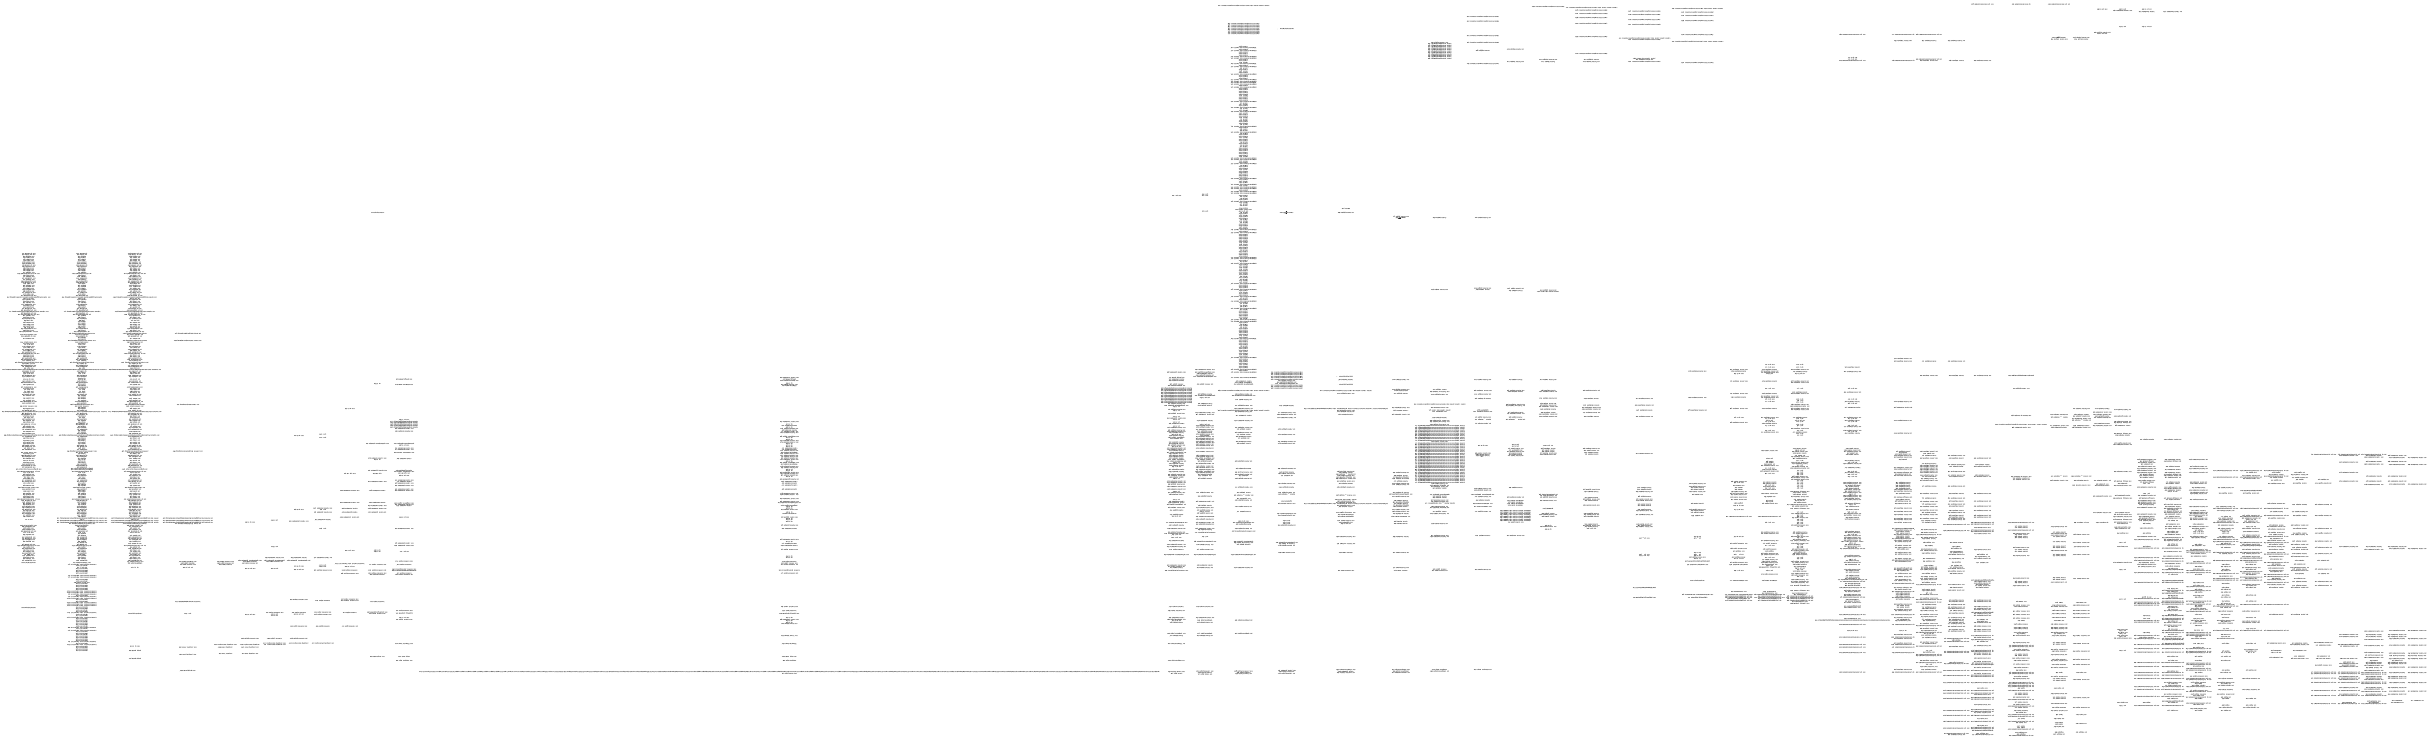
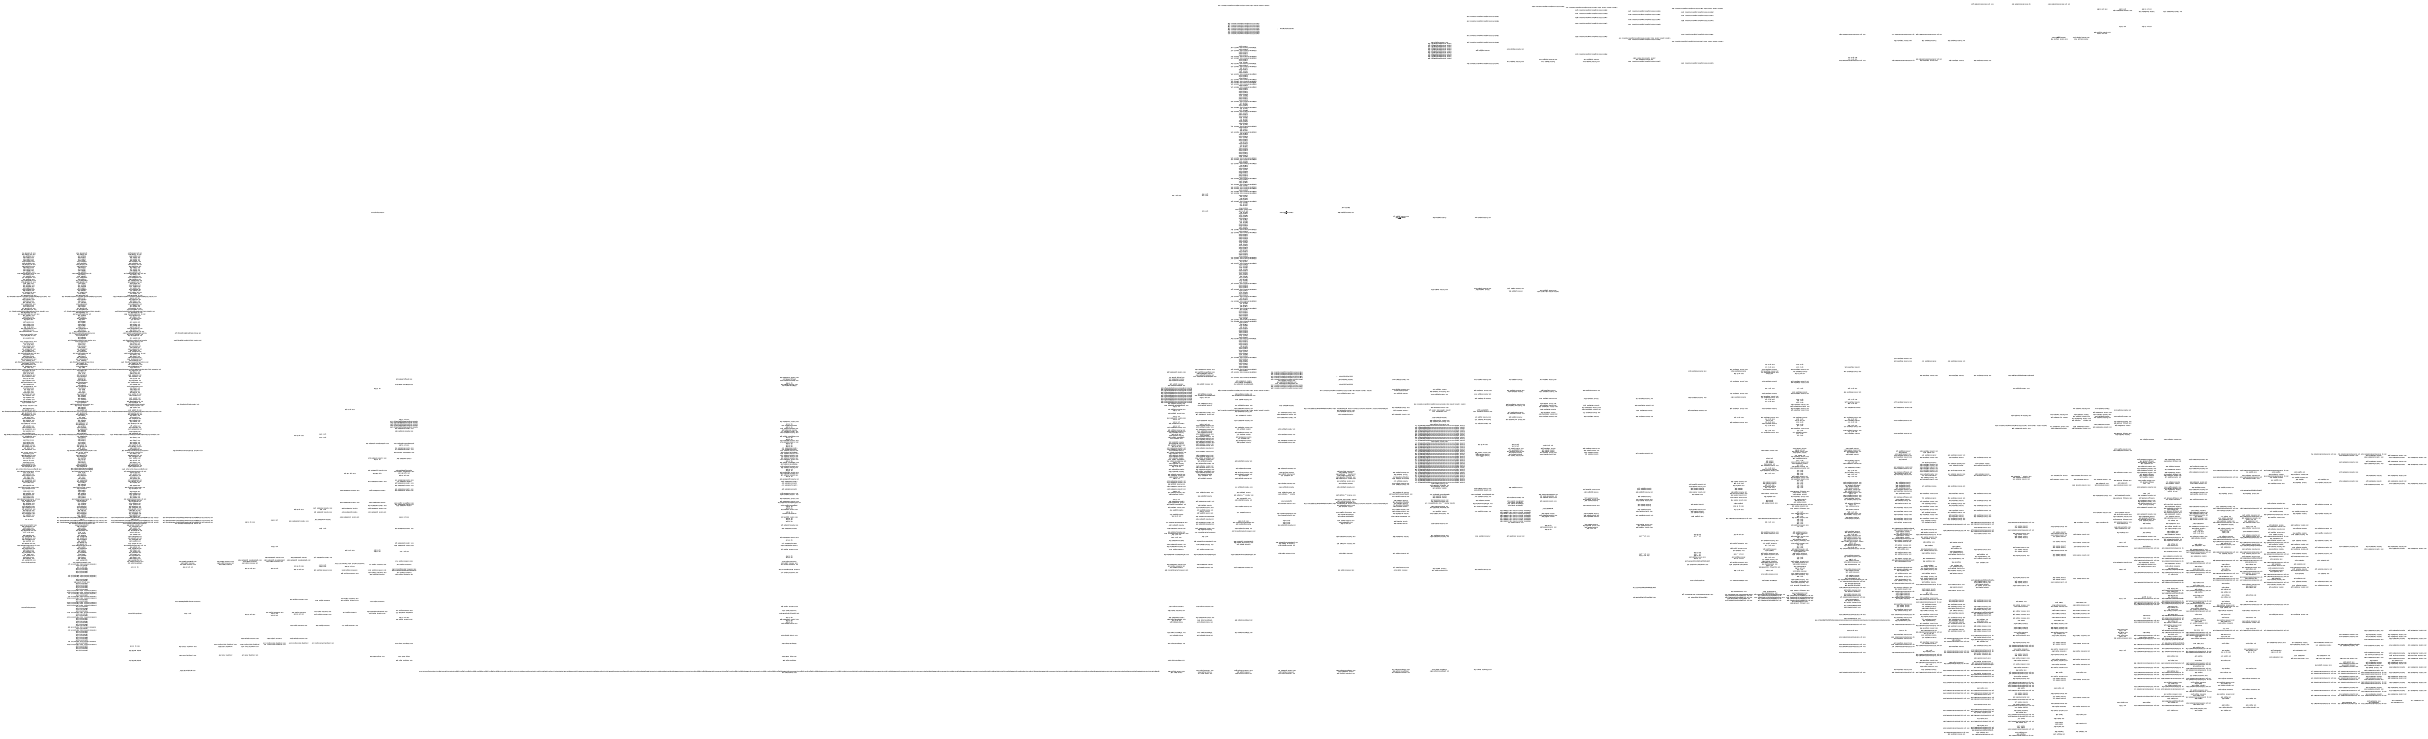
(135, 437) -> none
